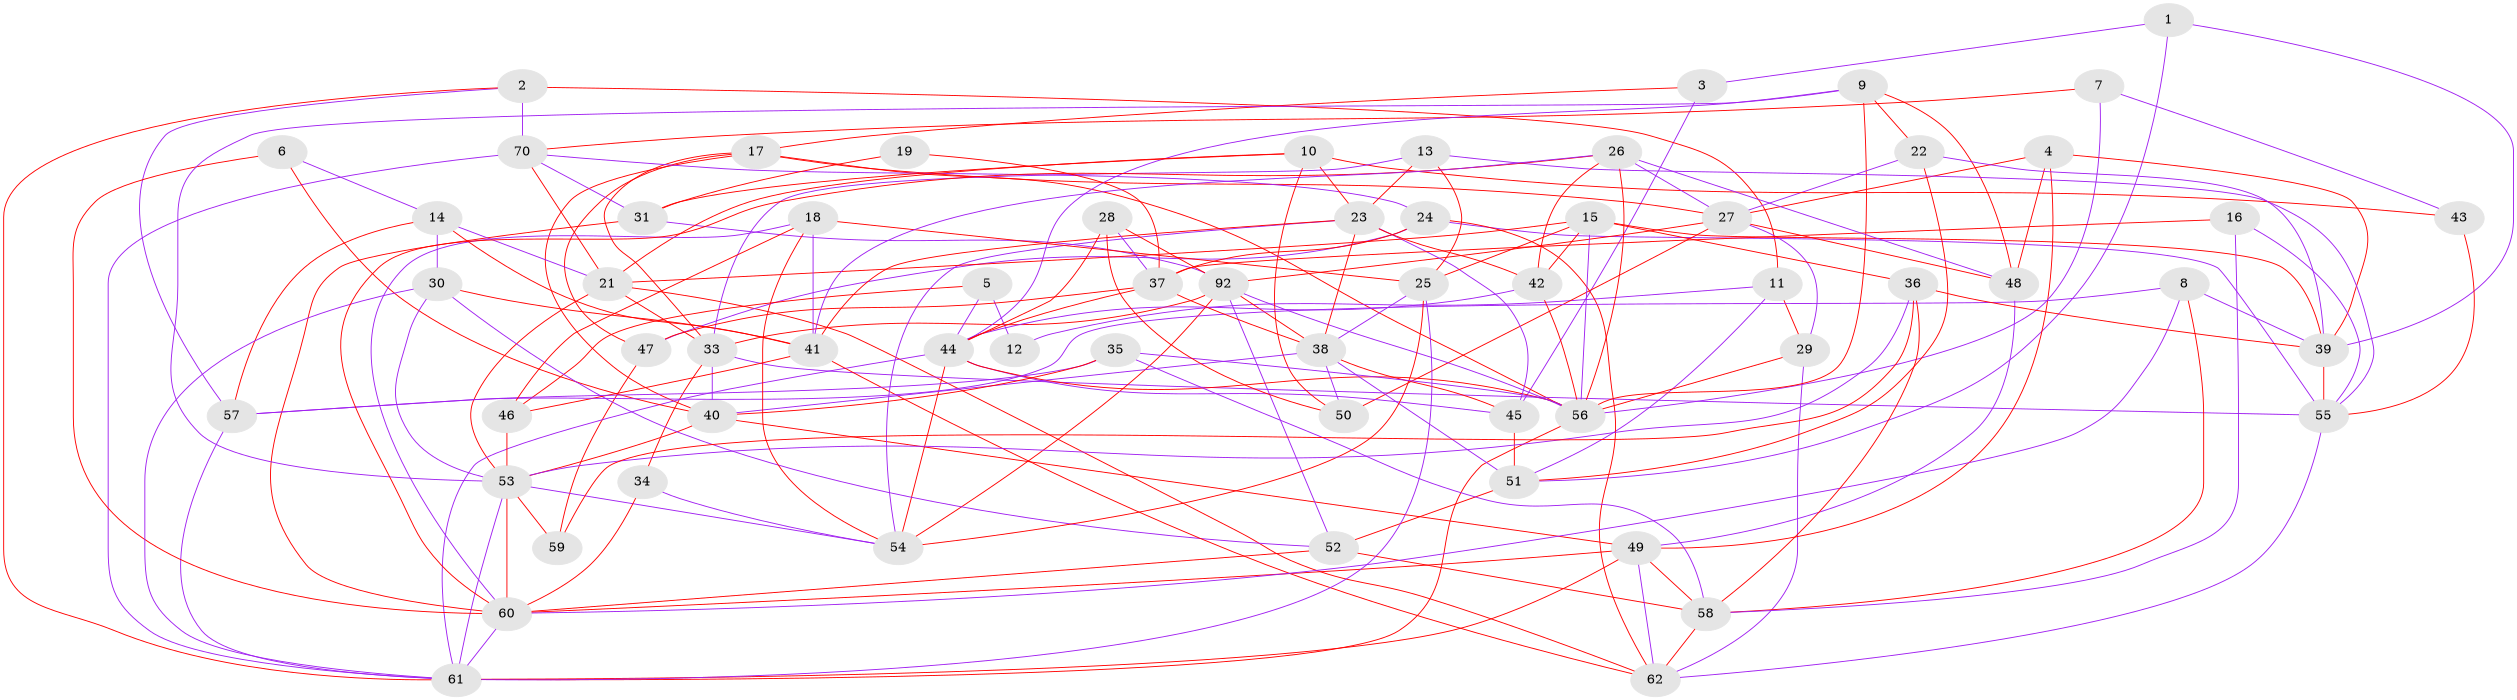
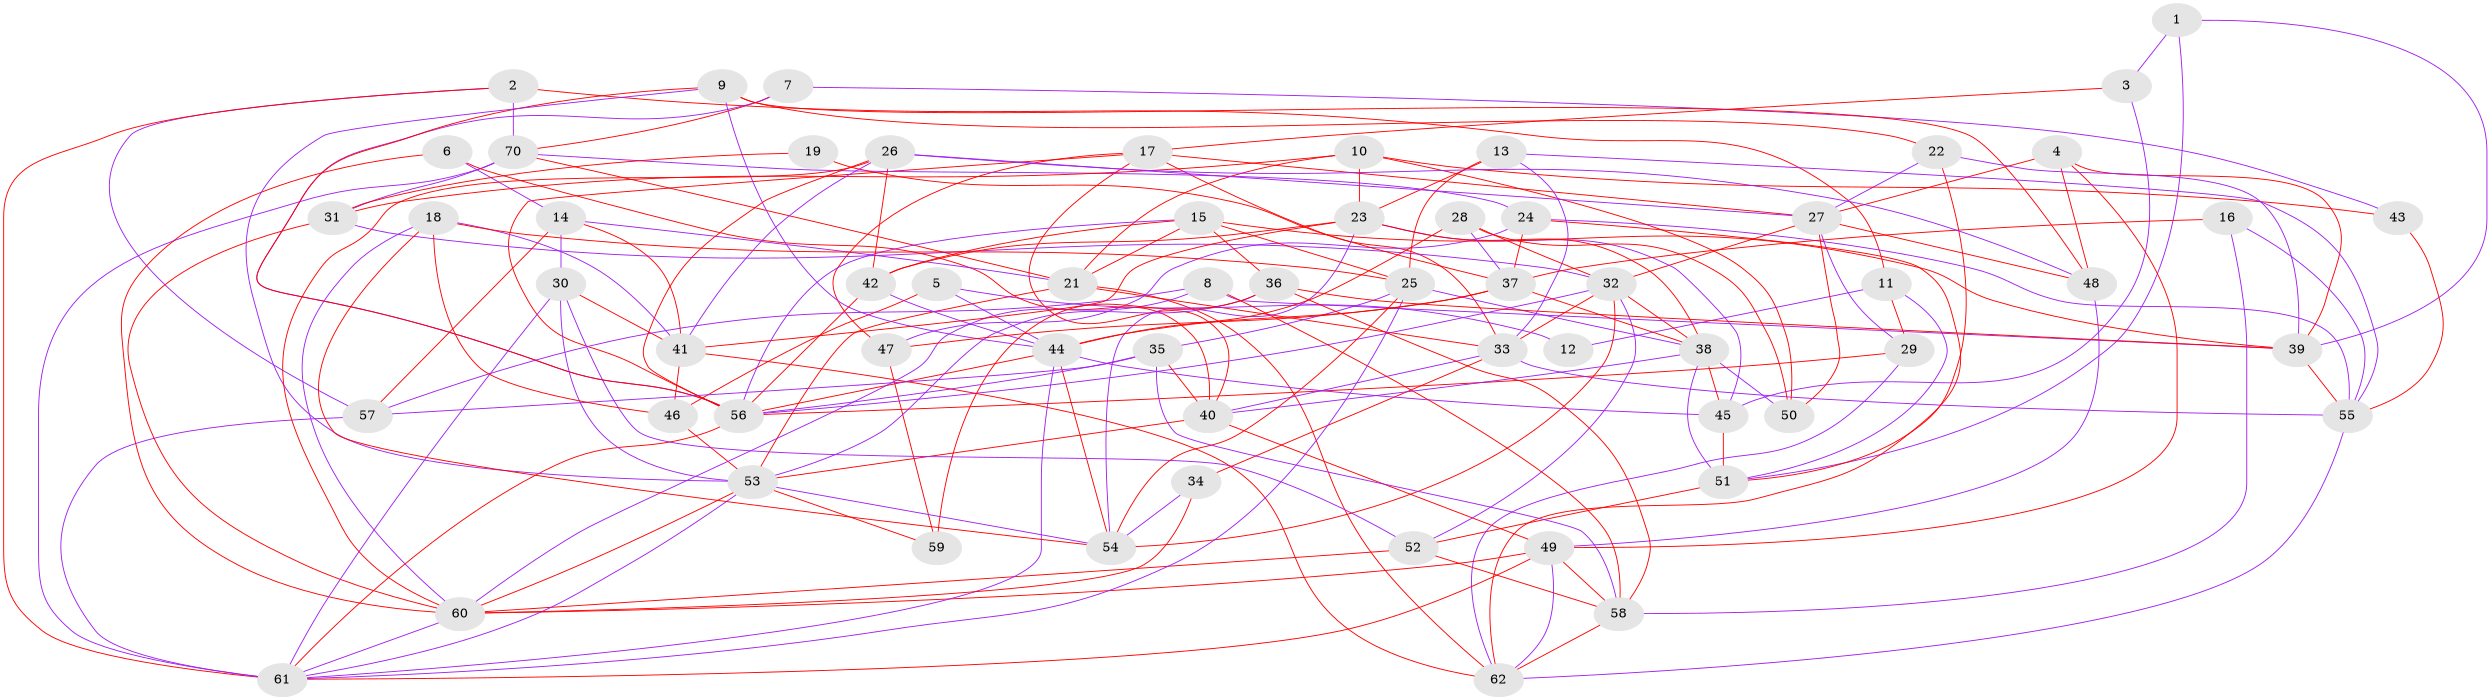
(1224, 284) -> (1612, 284)
none -> (1276, 326)
